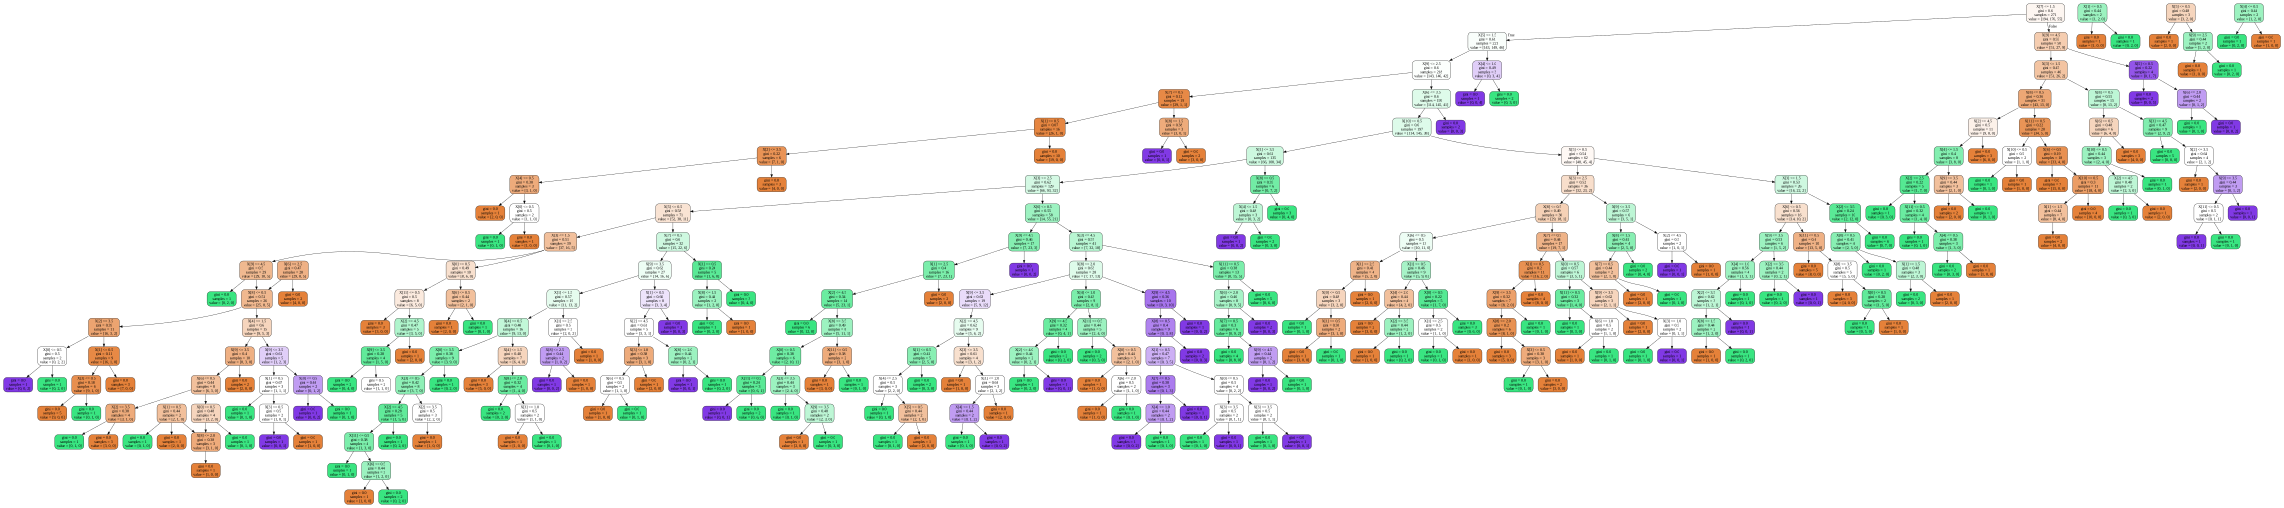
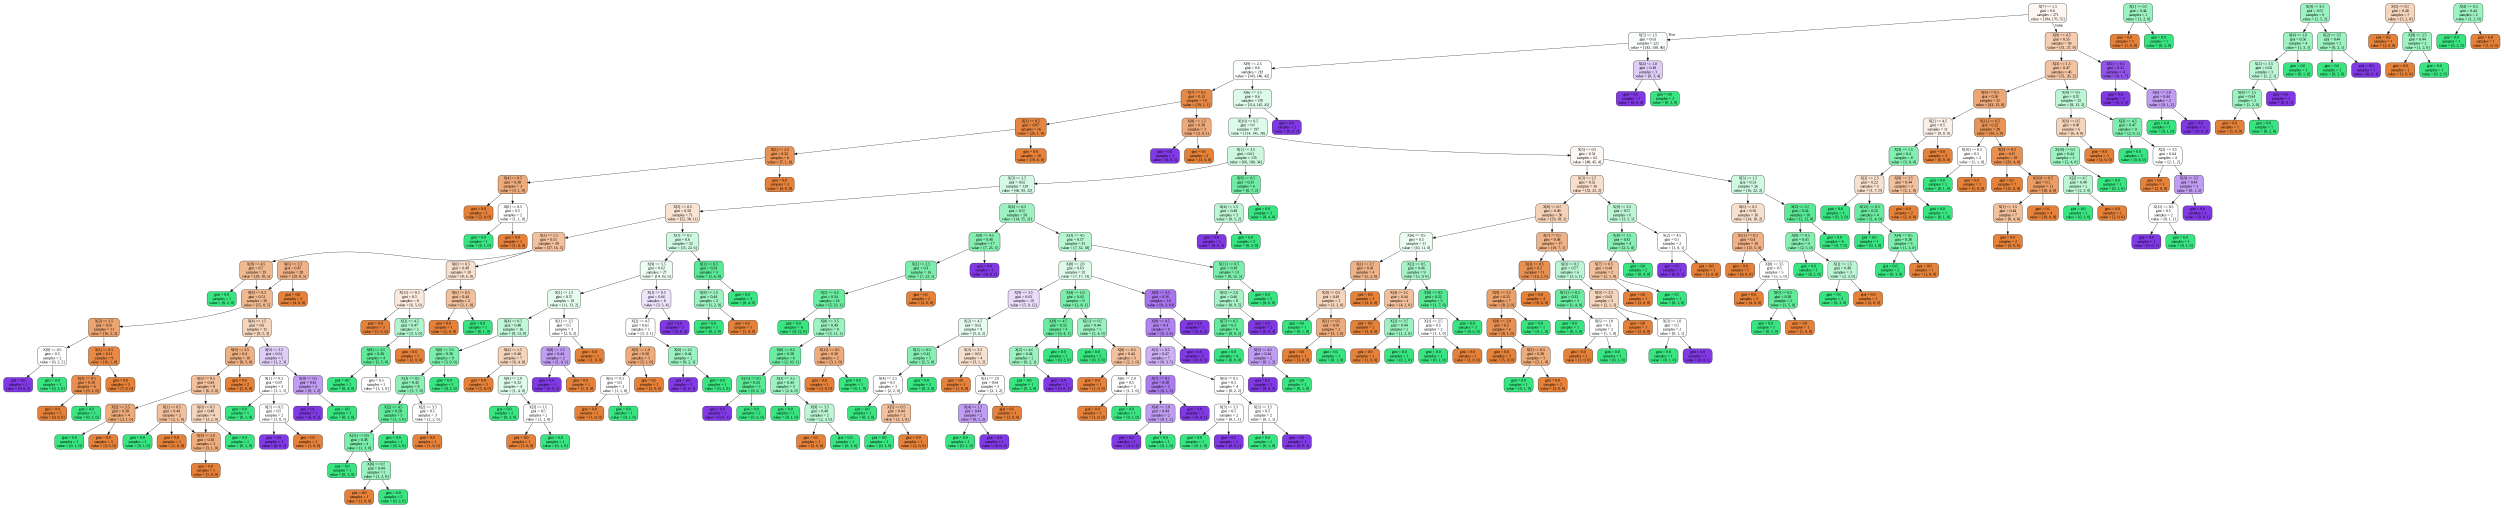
(1915, 185) -> (1869, 185)
(1783, 226) -> none
(513, 385) -> (513, 385)
